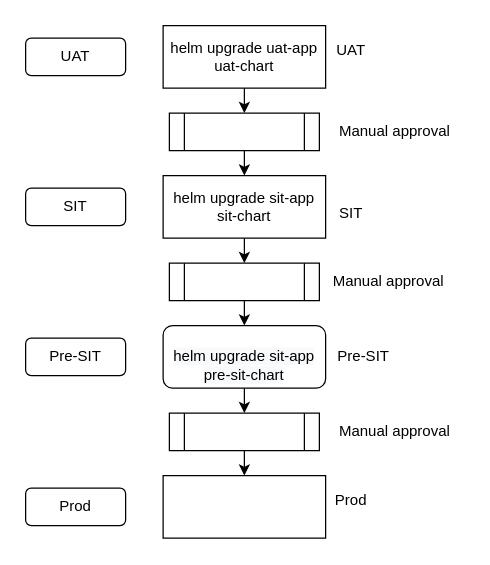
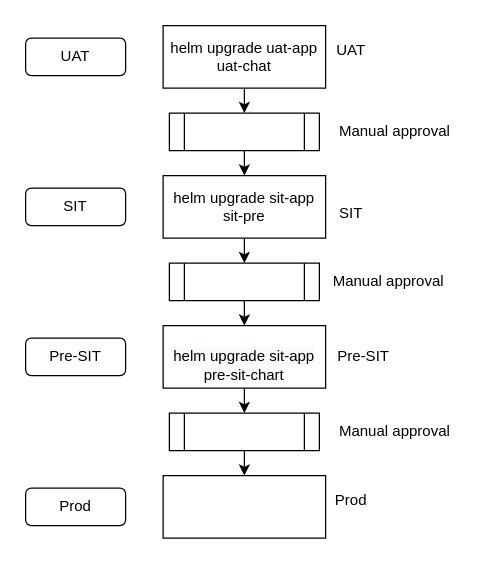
(244, 57) -> (244, 57)
(244, 207) -> (244, 207)
(244, 357) -> (244, 357)
